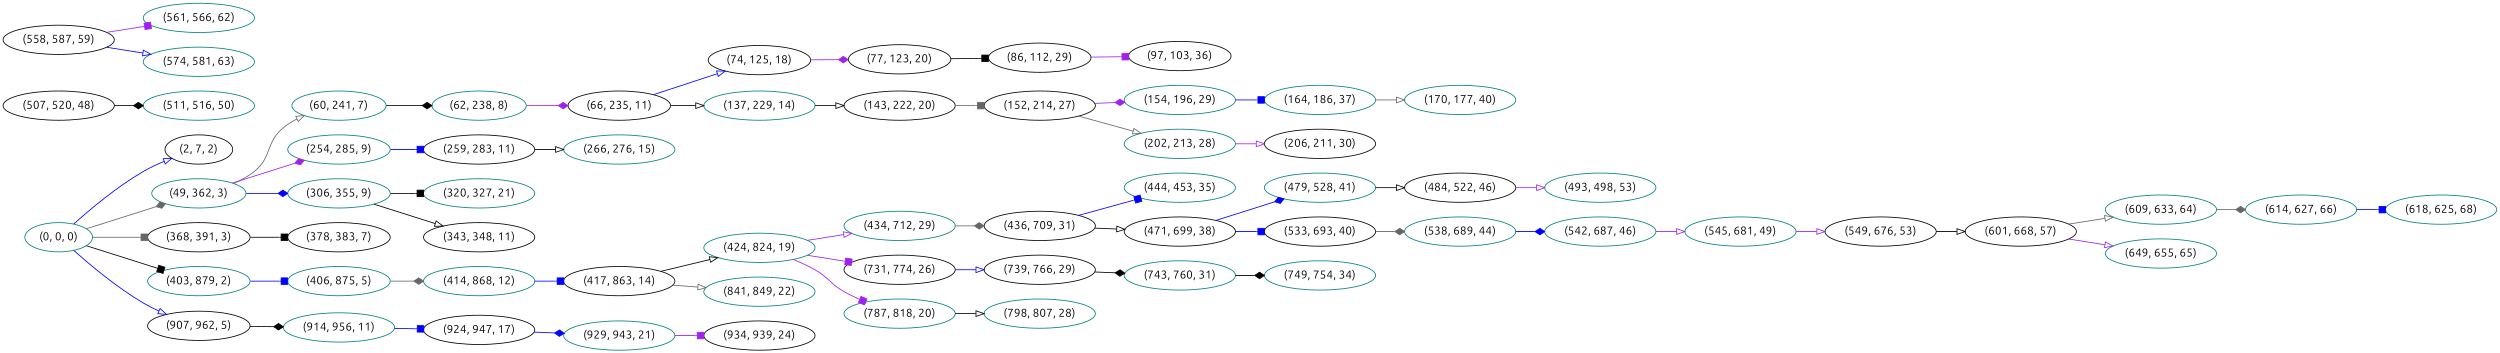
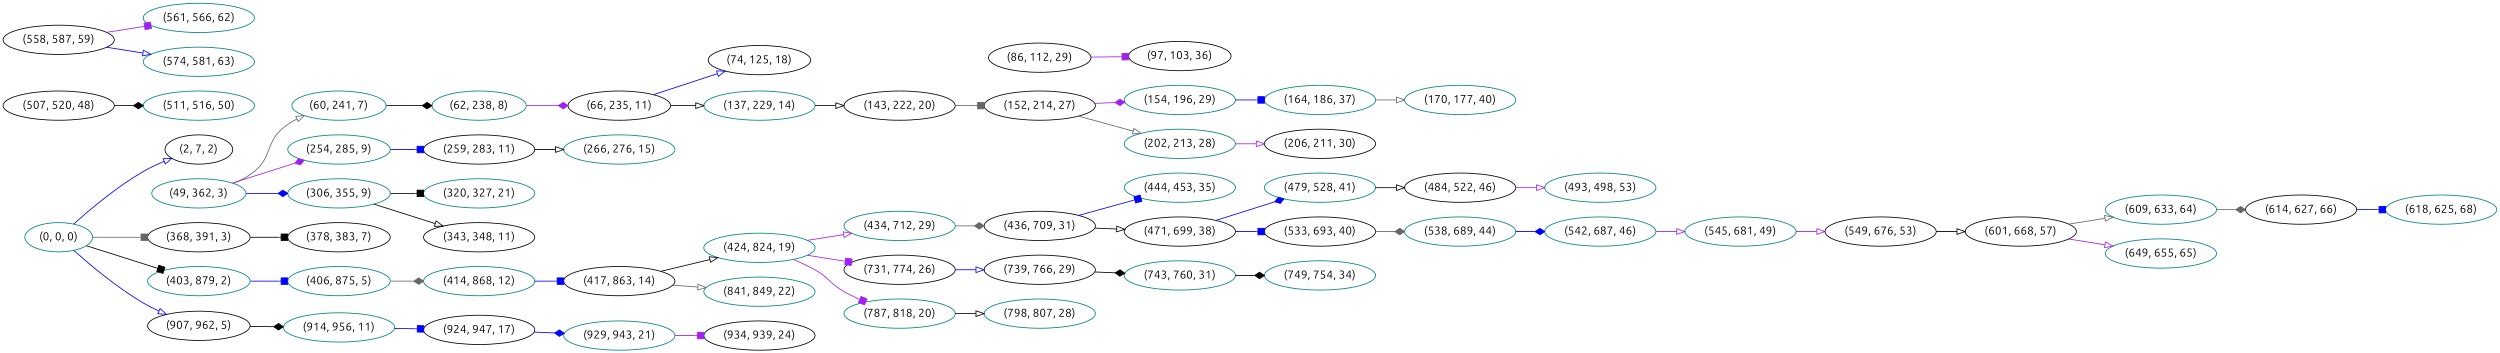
(900, 59) -> none
(2301, 210) -> (2301, 210)
(121, 218) -> none
